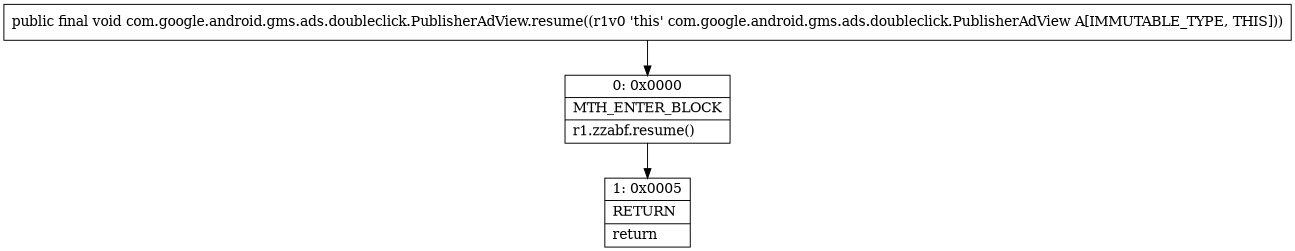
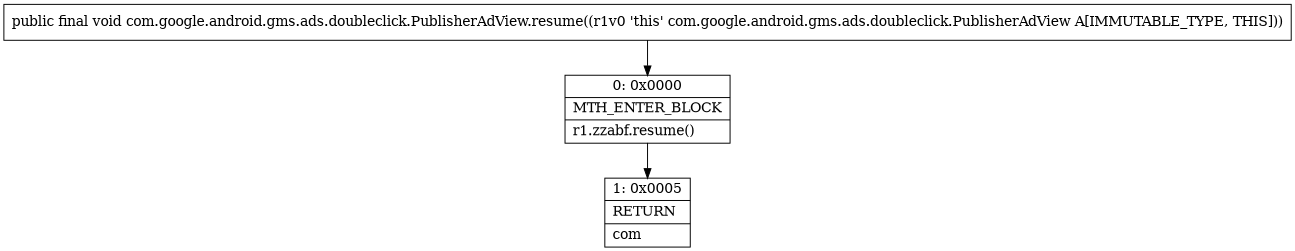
(635, 235) -> (627, 235)
